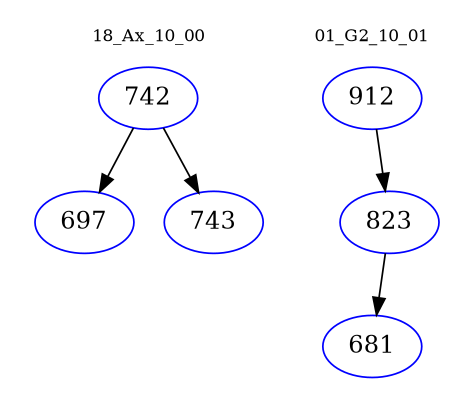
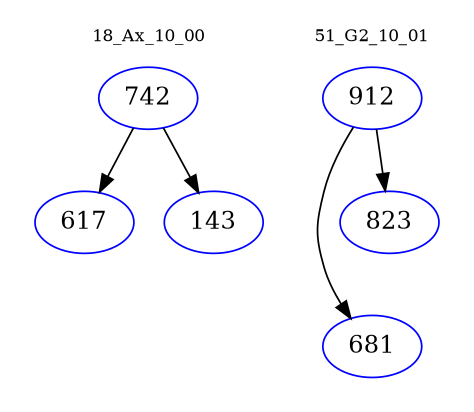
(372, 37) -> (372, 37)
(84, 222) -> (84, 222)
(214, 222) -> (214, 222)
(382, 275) -> (319, 214)
